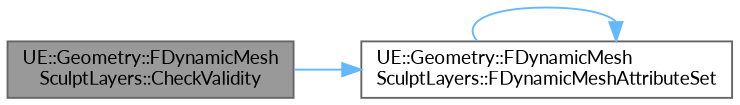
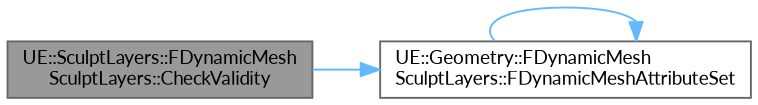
(151, 70) -> (160, 70)
